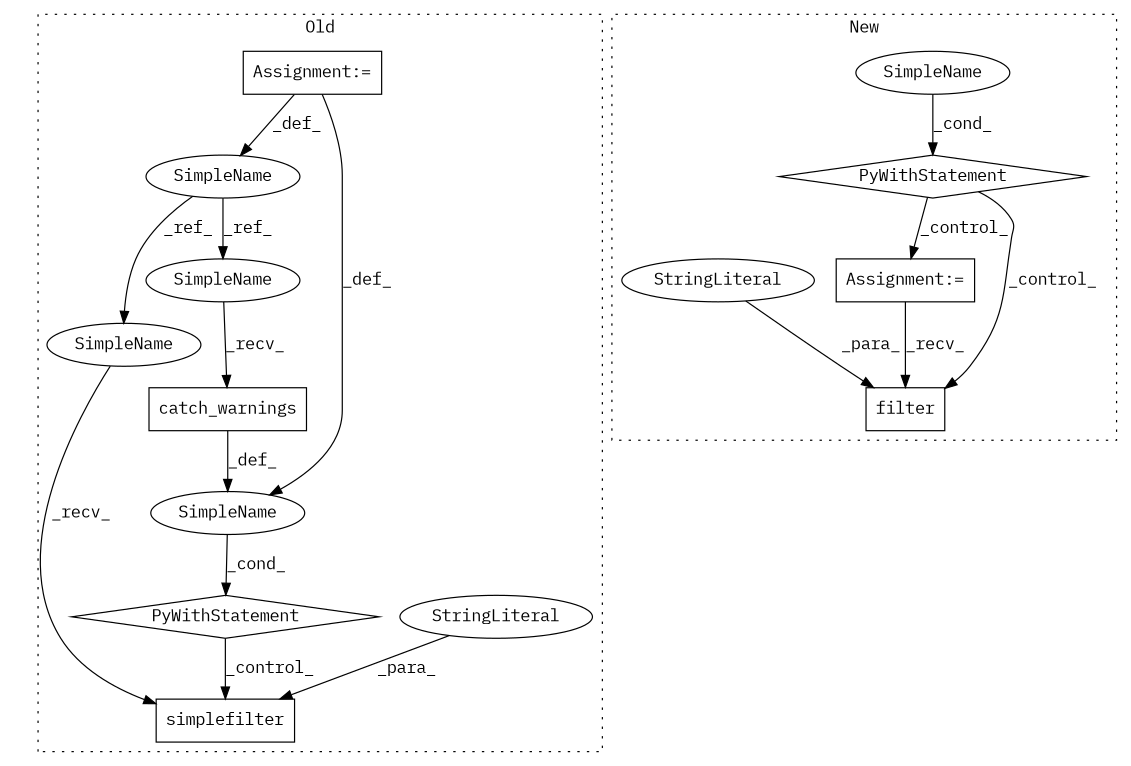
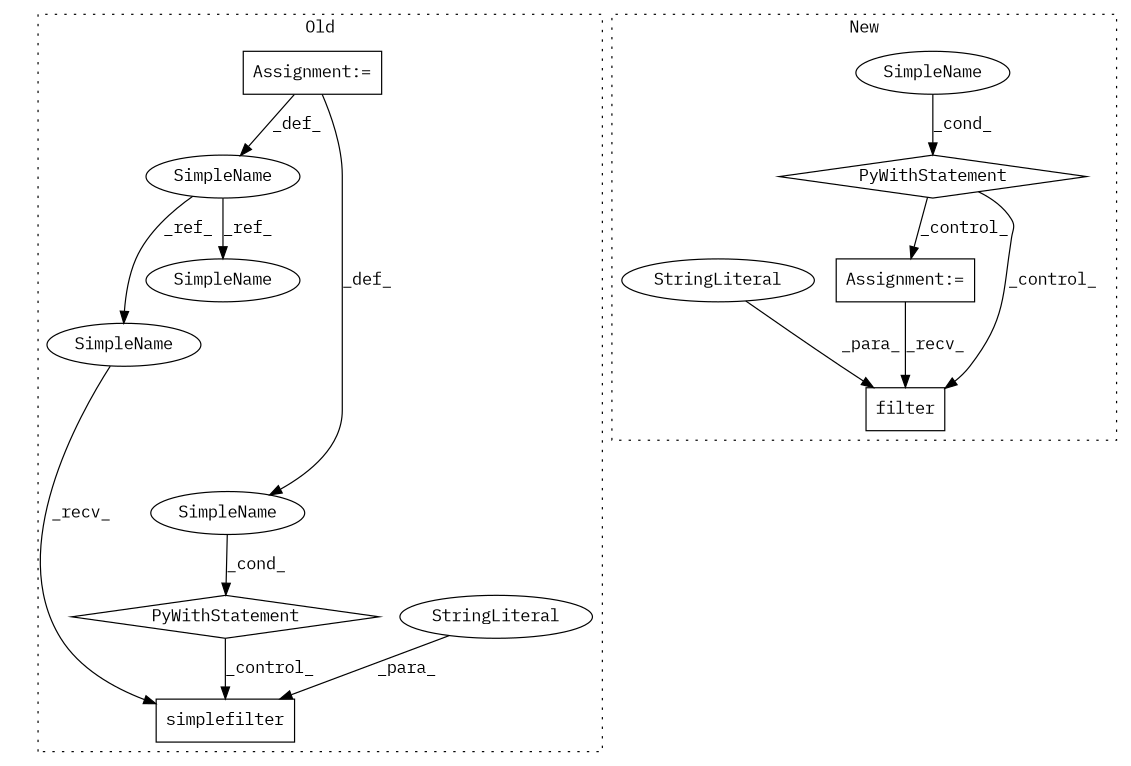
(228, 409) -> none
